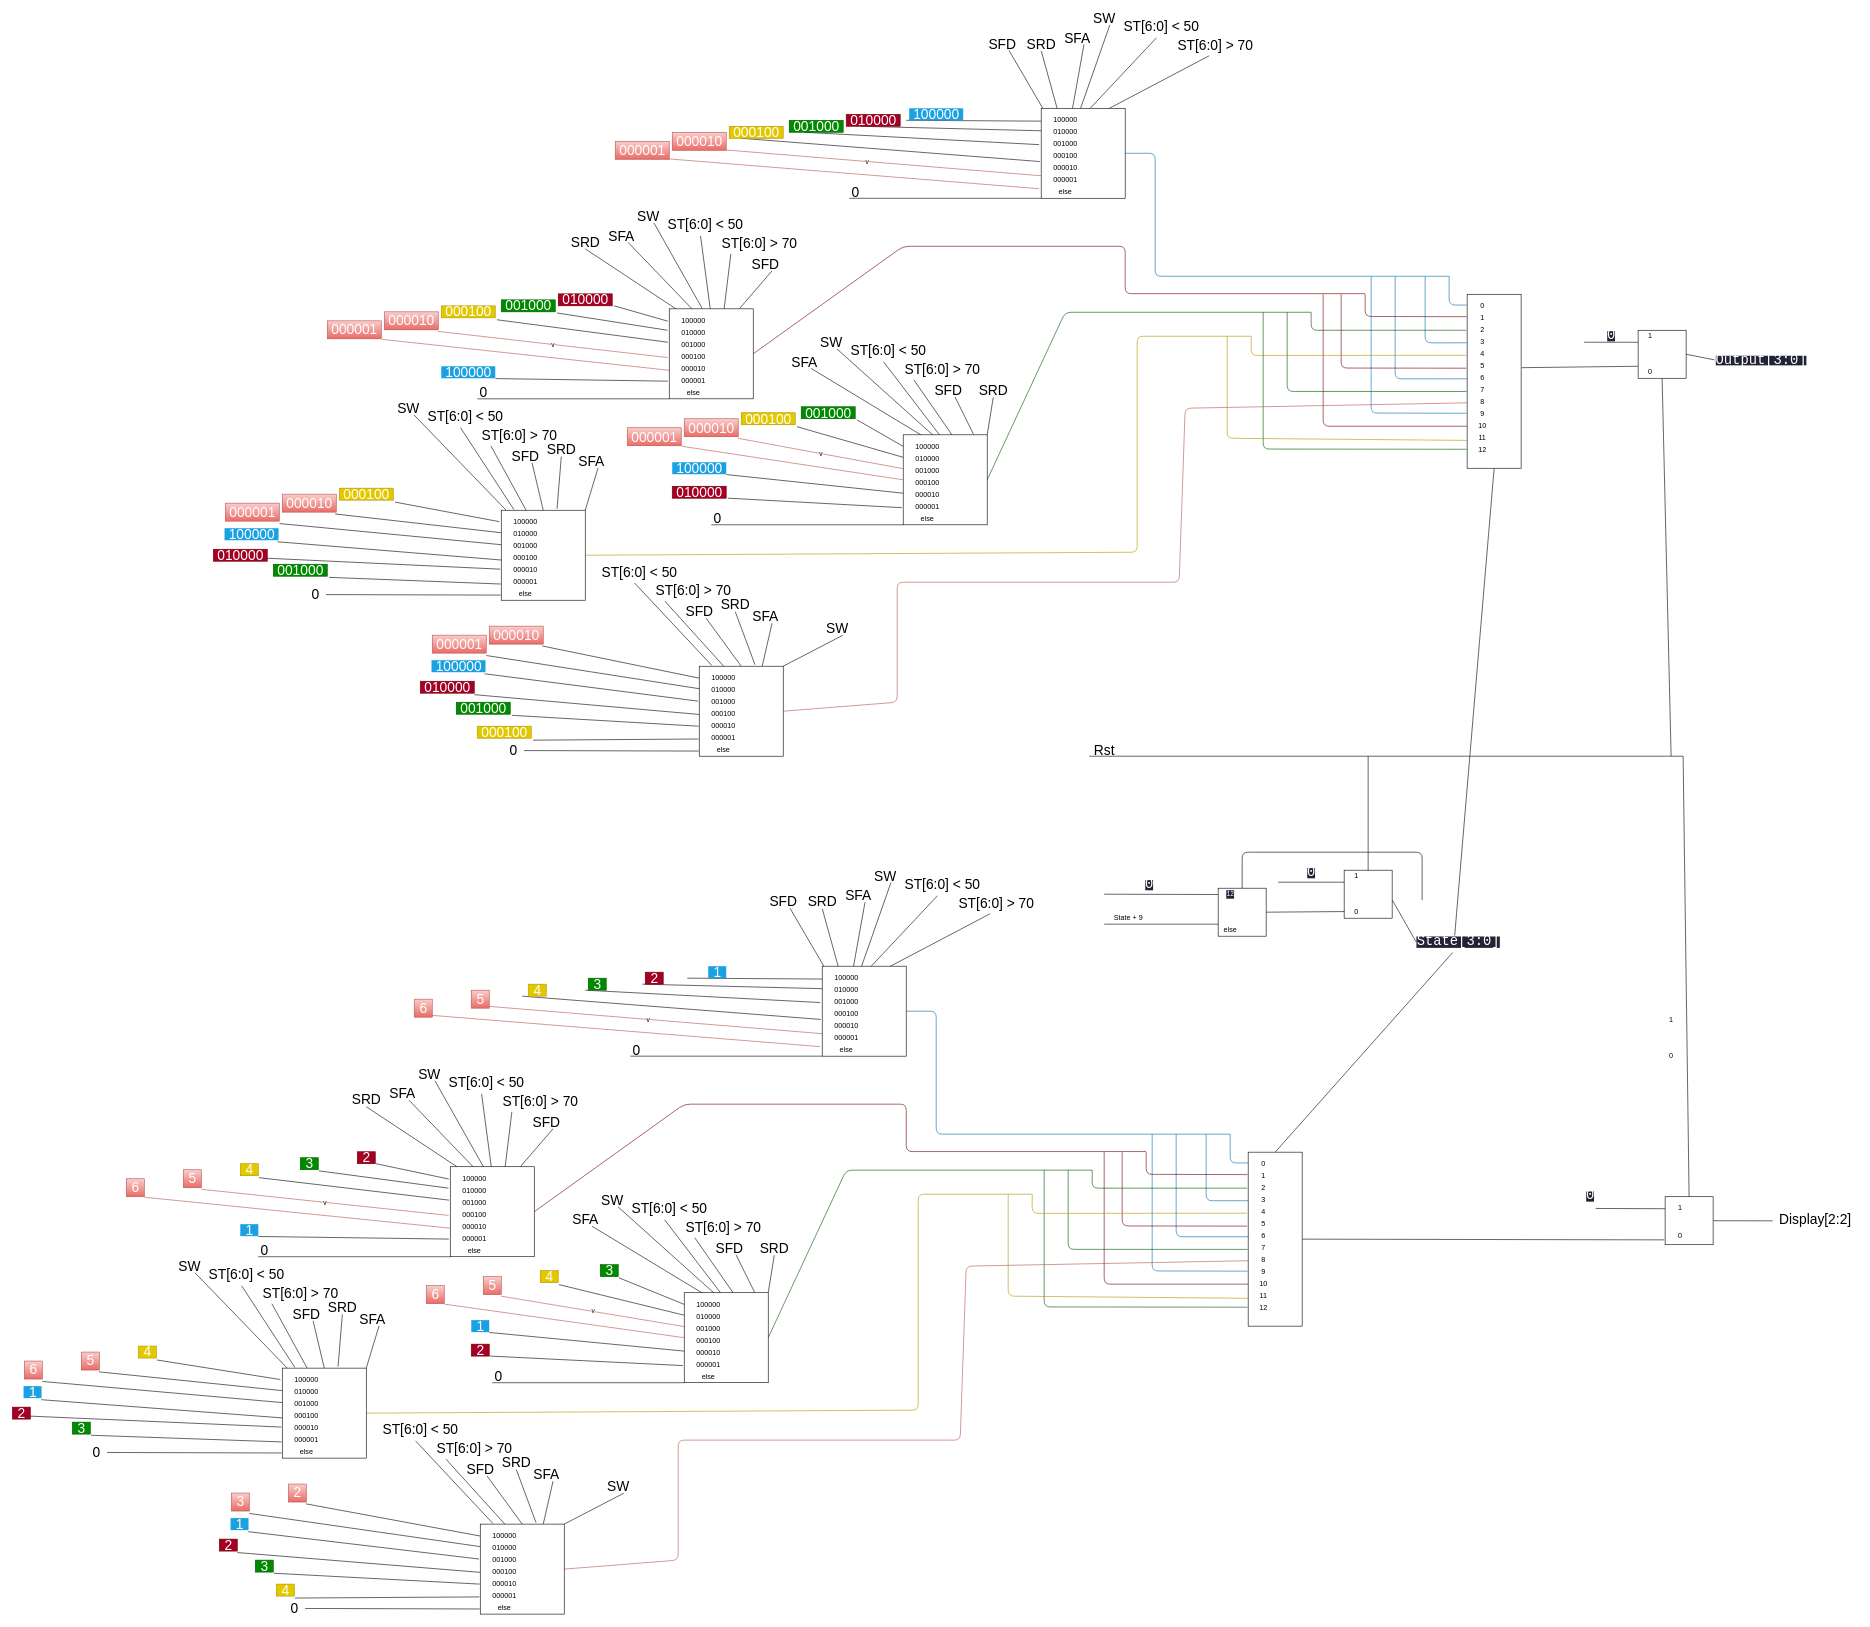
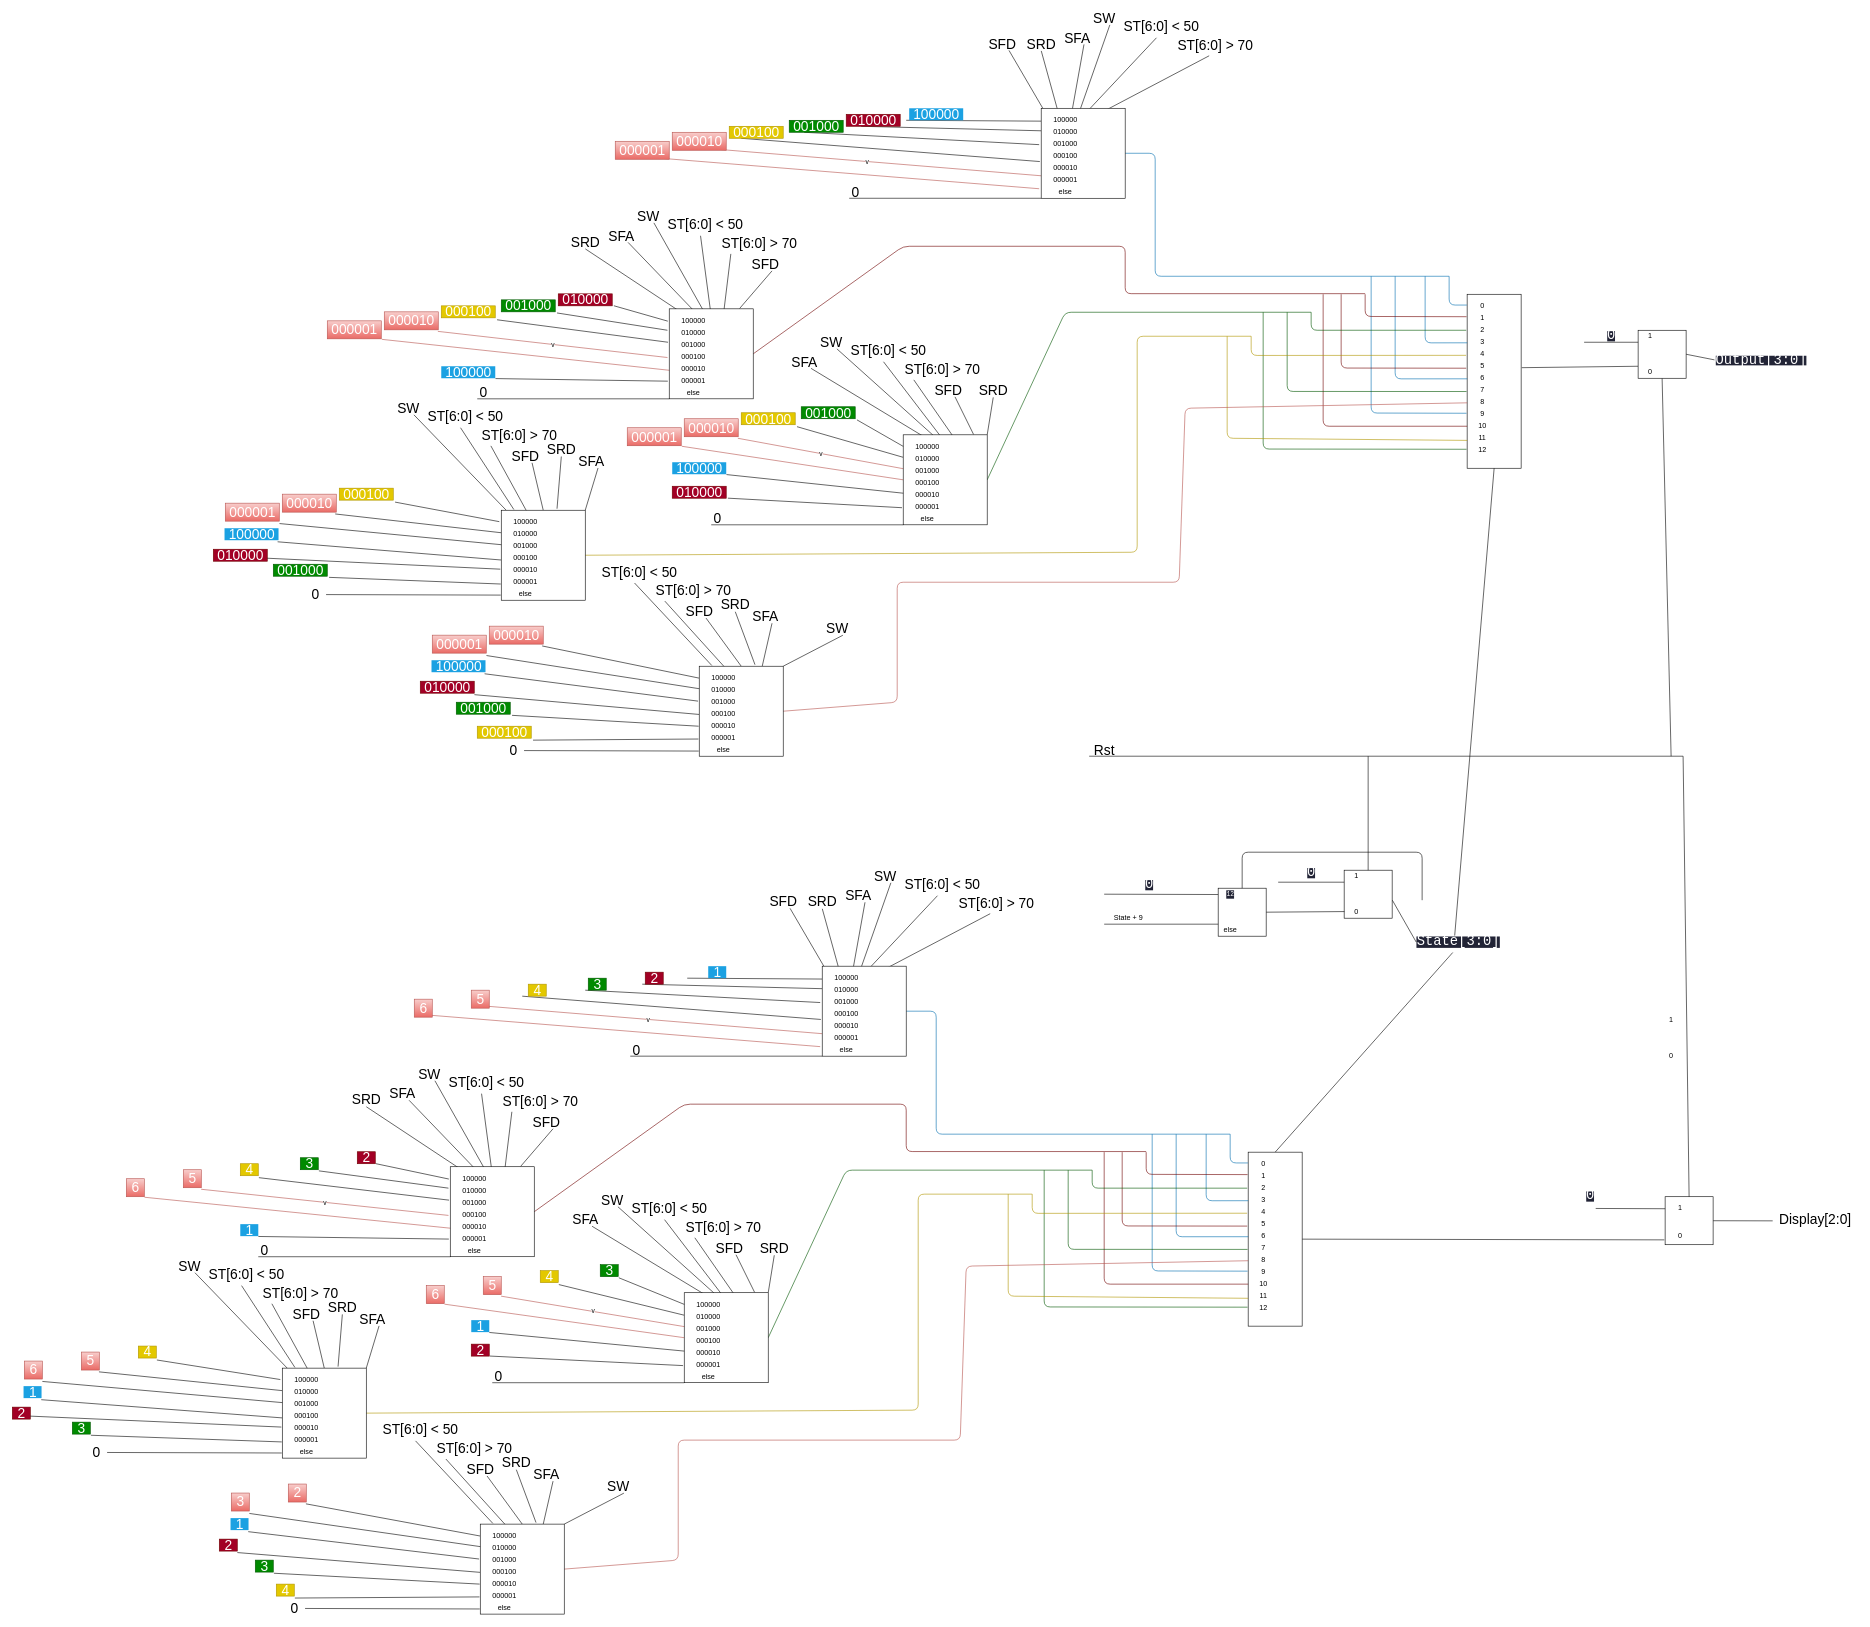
(1816, 1220) -> (1816, 1220)
